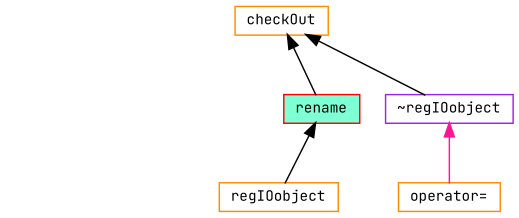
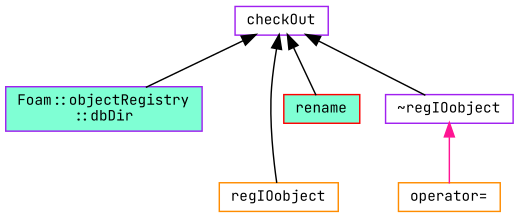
(282, 21) -> (282, 21)
none -> (104, 109)
(297, 160) -> (271, 116)
